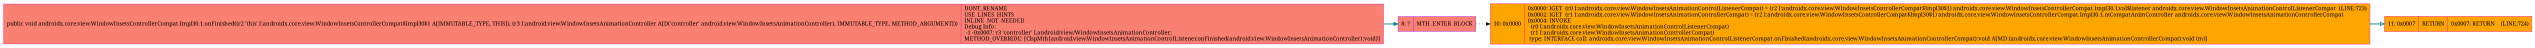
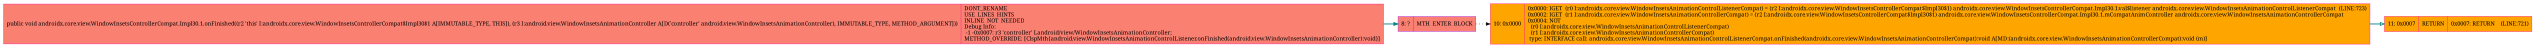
(1551, 21) -> (1546, 21)
(2490, 24) -> (2490, 24)
